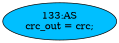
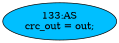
(60, 21) -> (60, 21)
